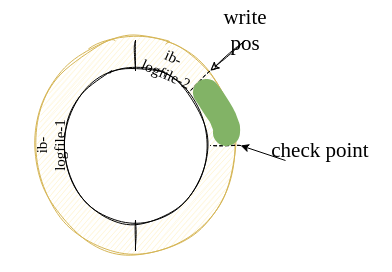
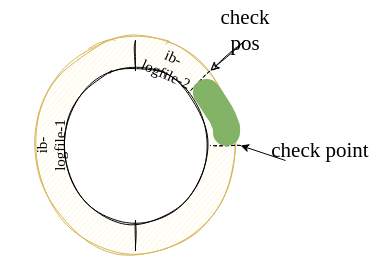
(246, 31) -> (246, 31)
